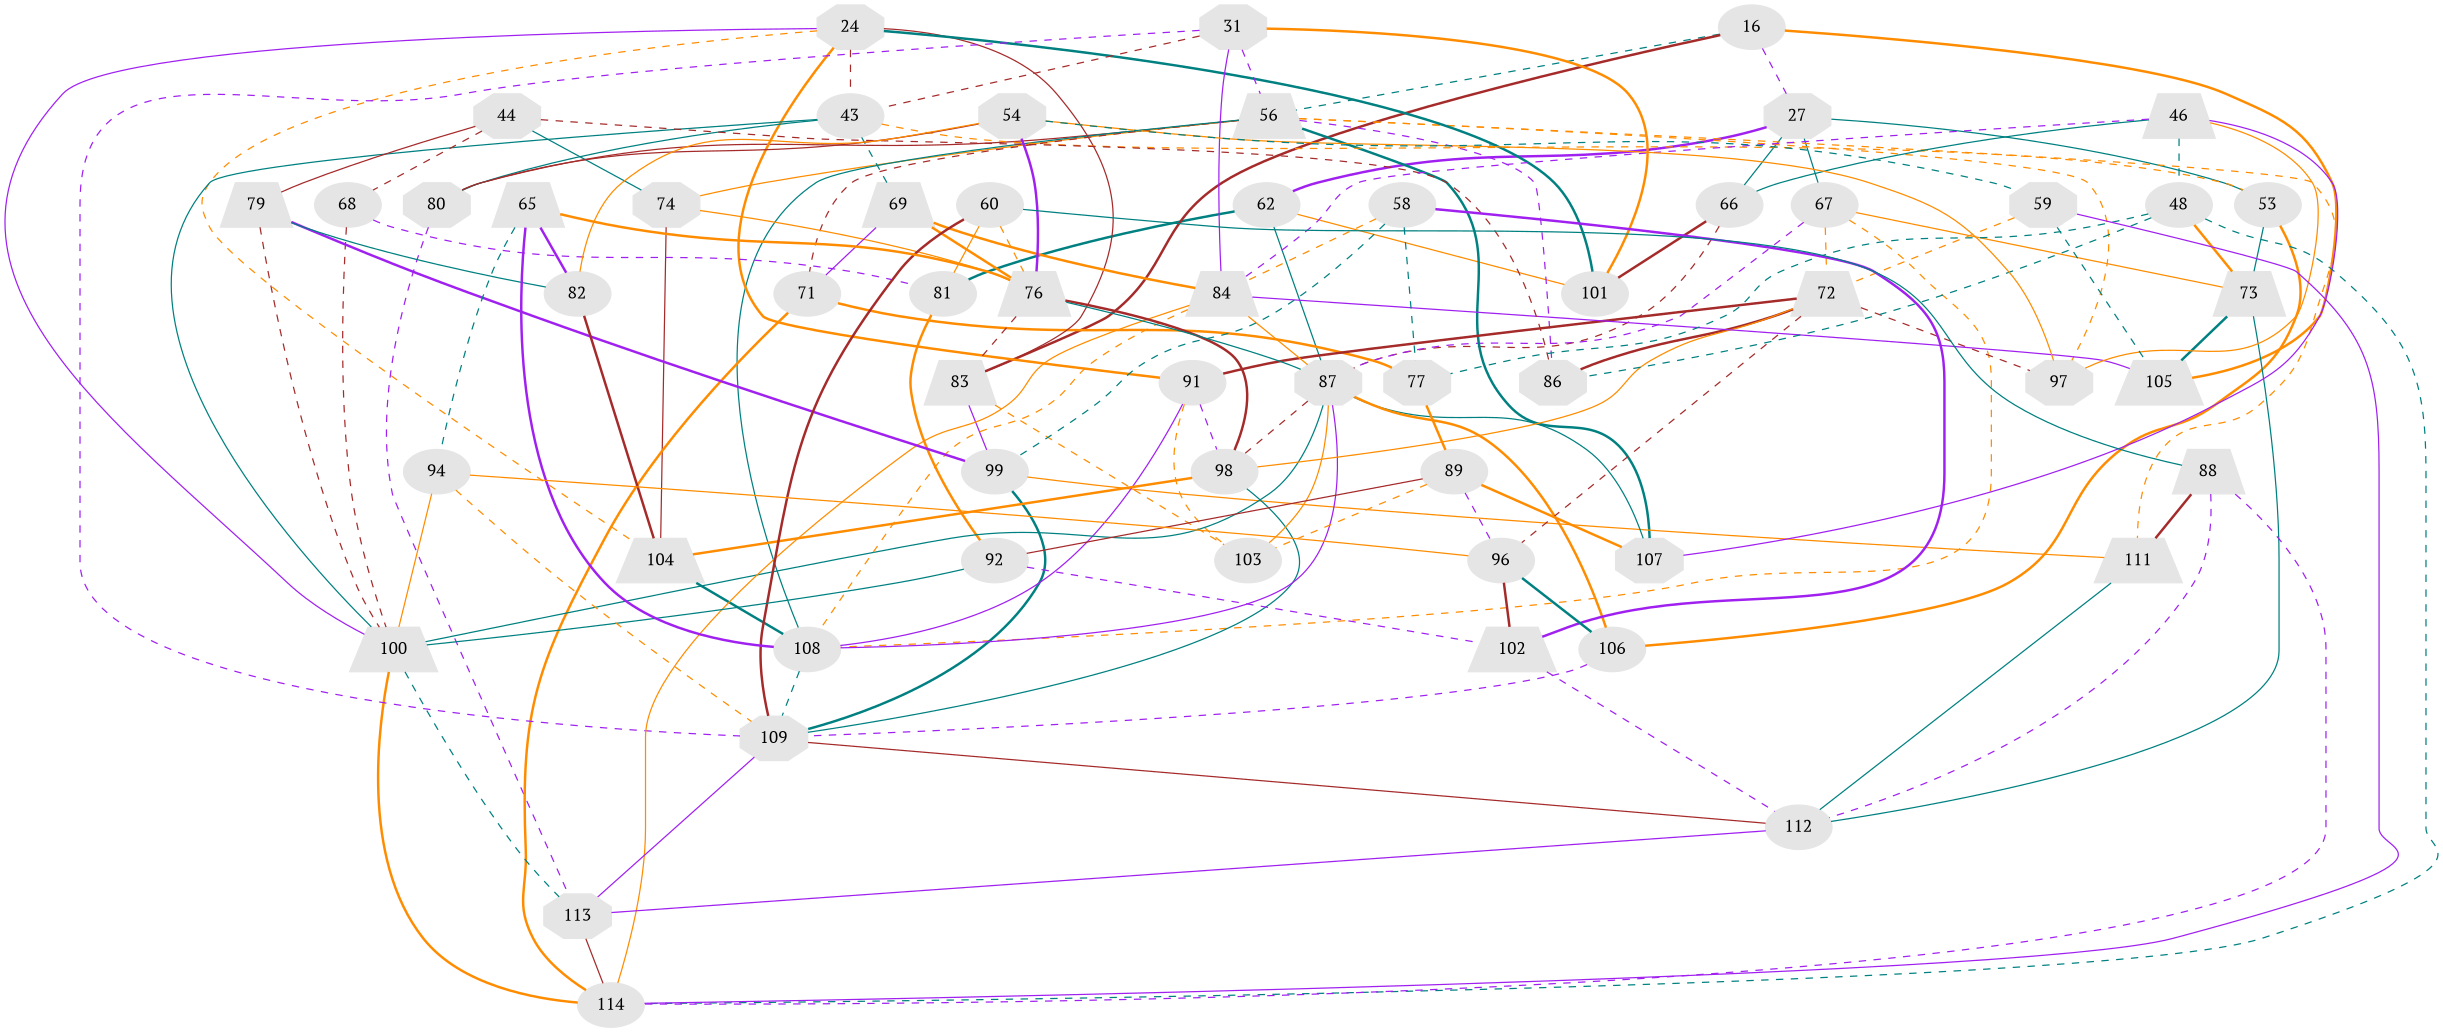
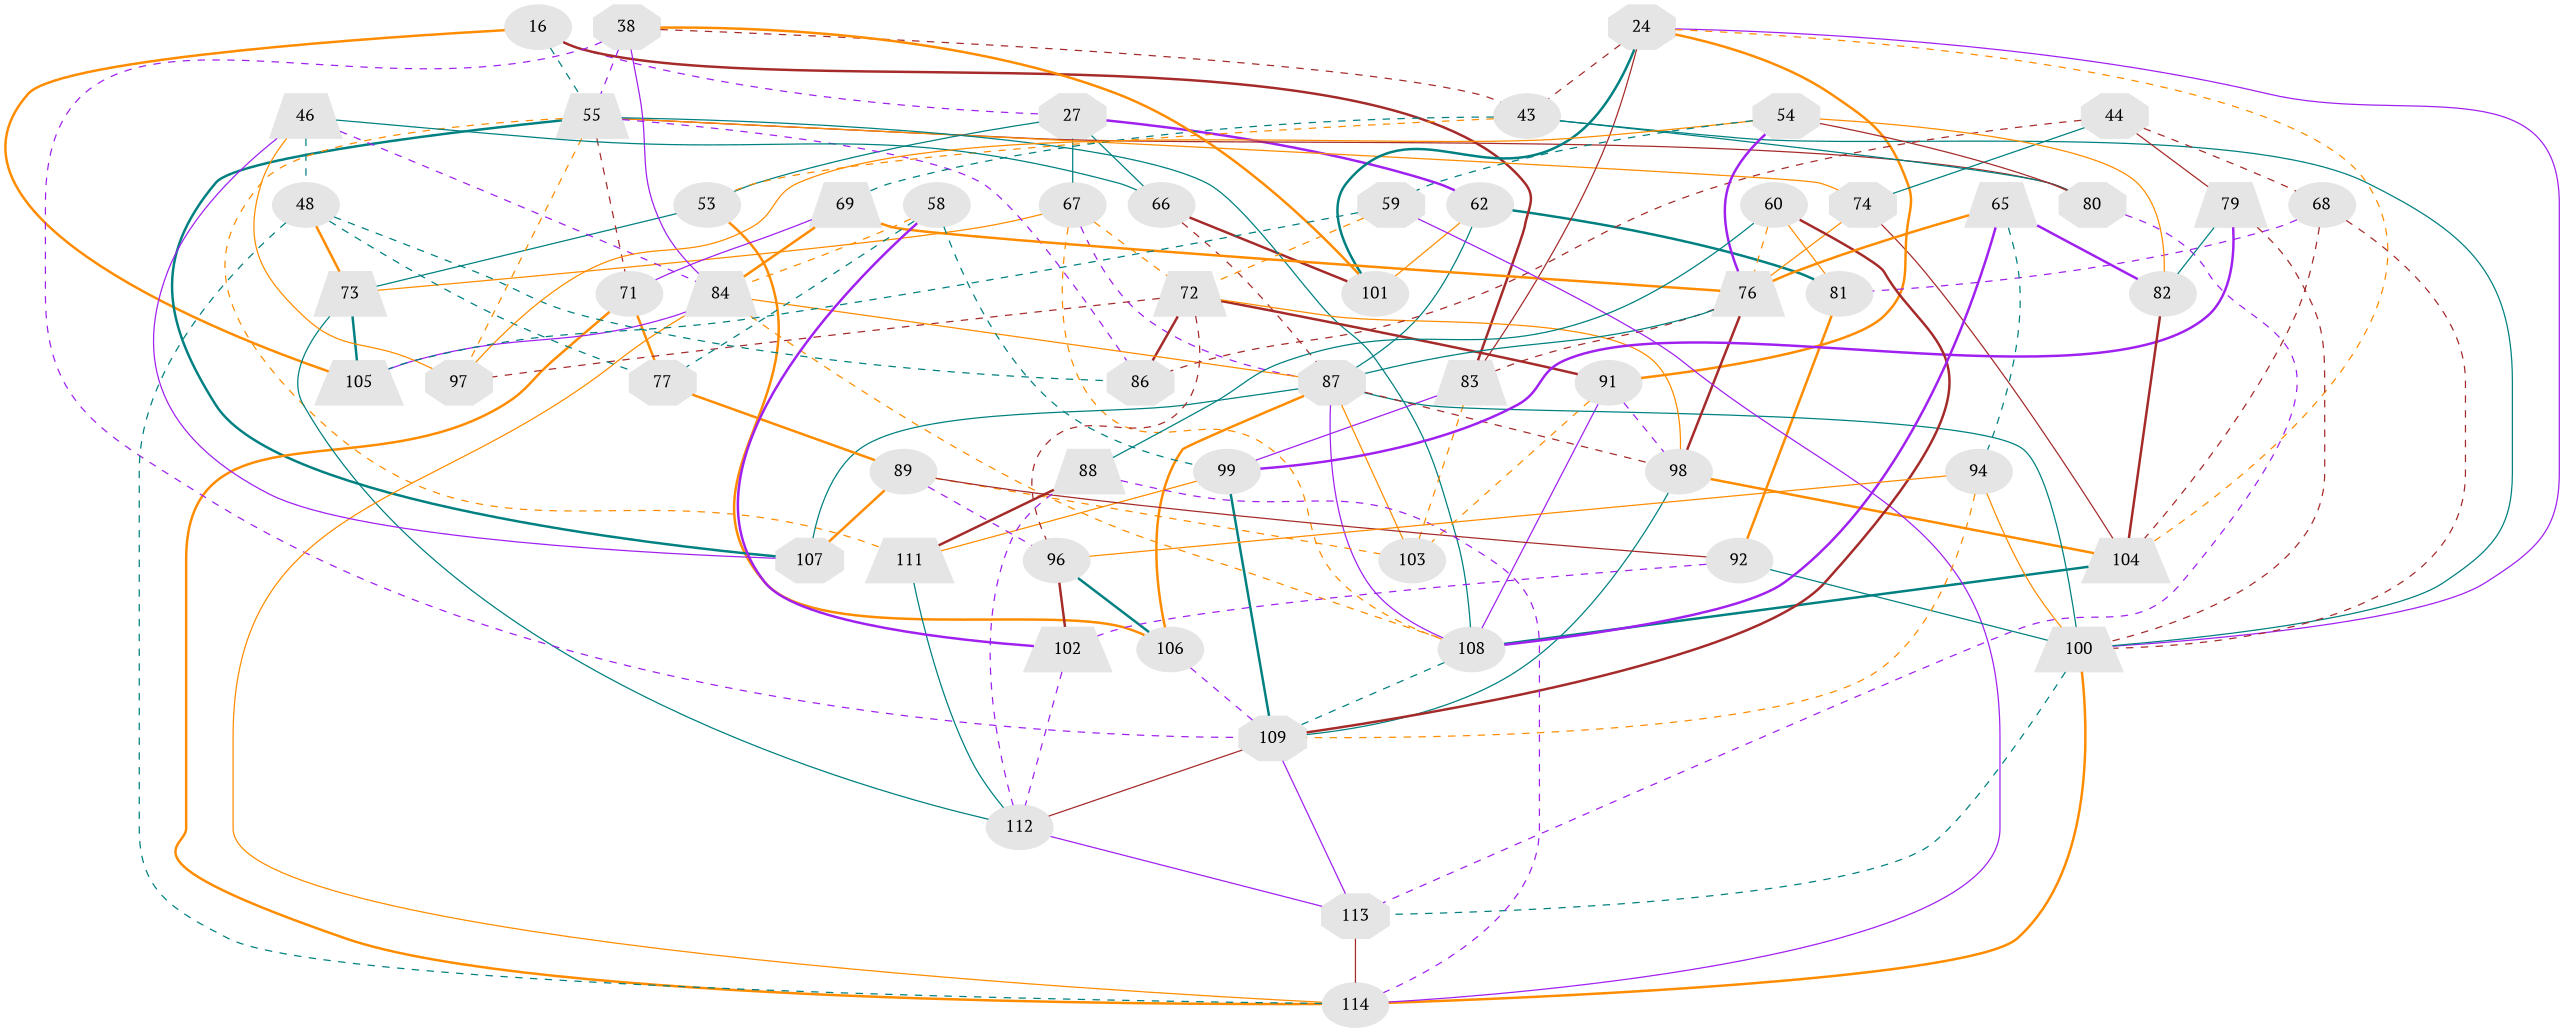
(1233, 27) -> (627, 27)
(1269, 116) -> (592, 116)
none -> (2253, 393)
